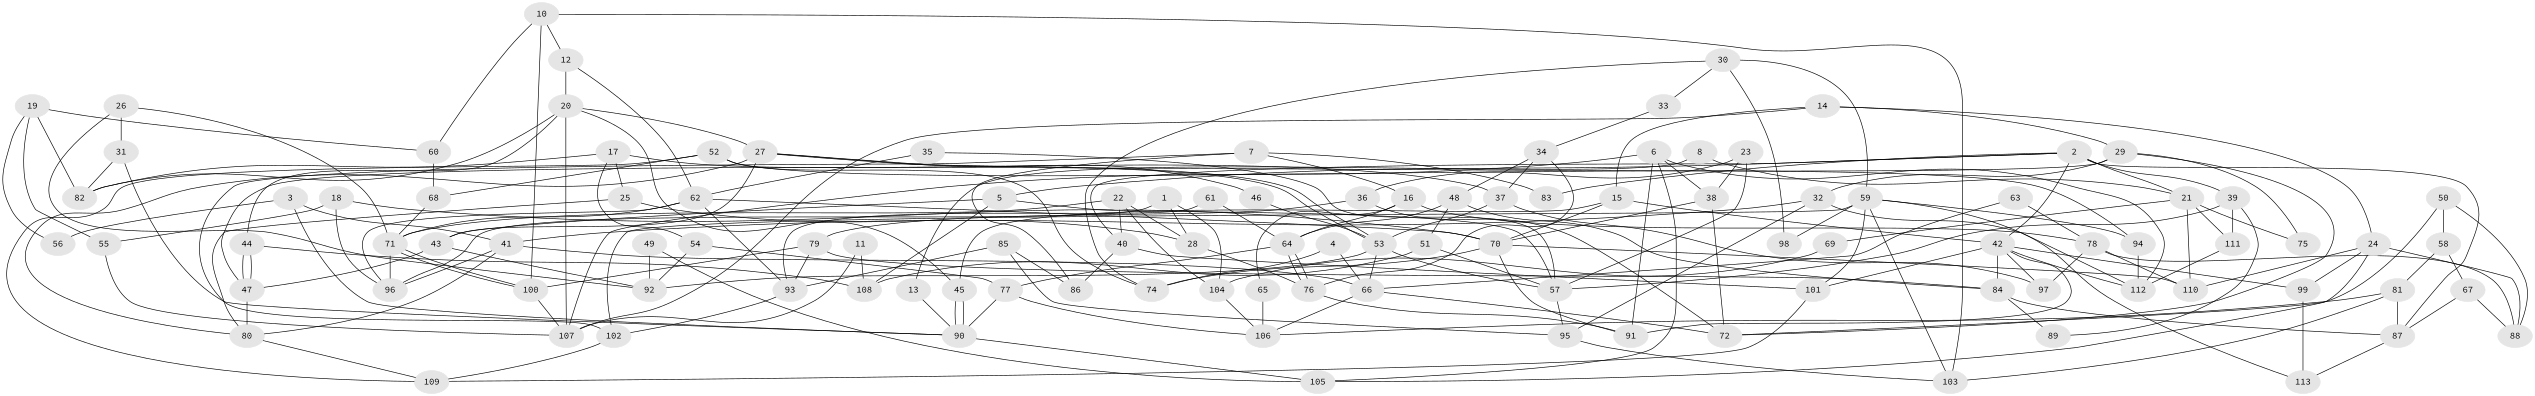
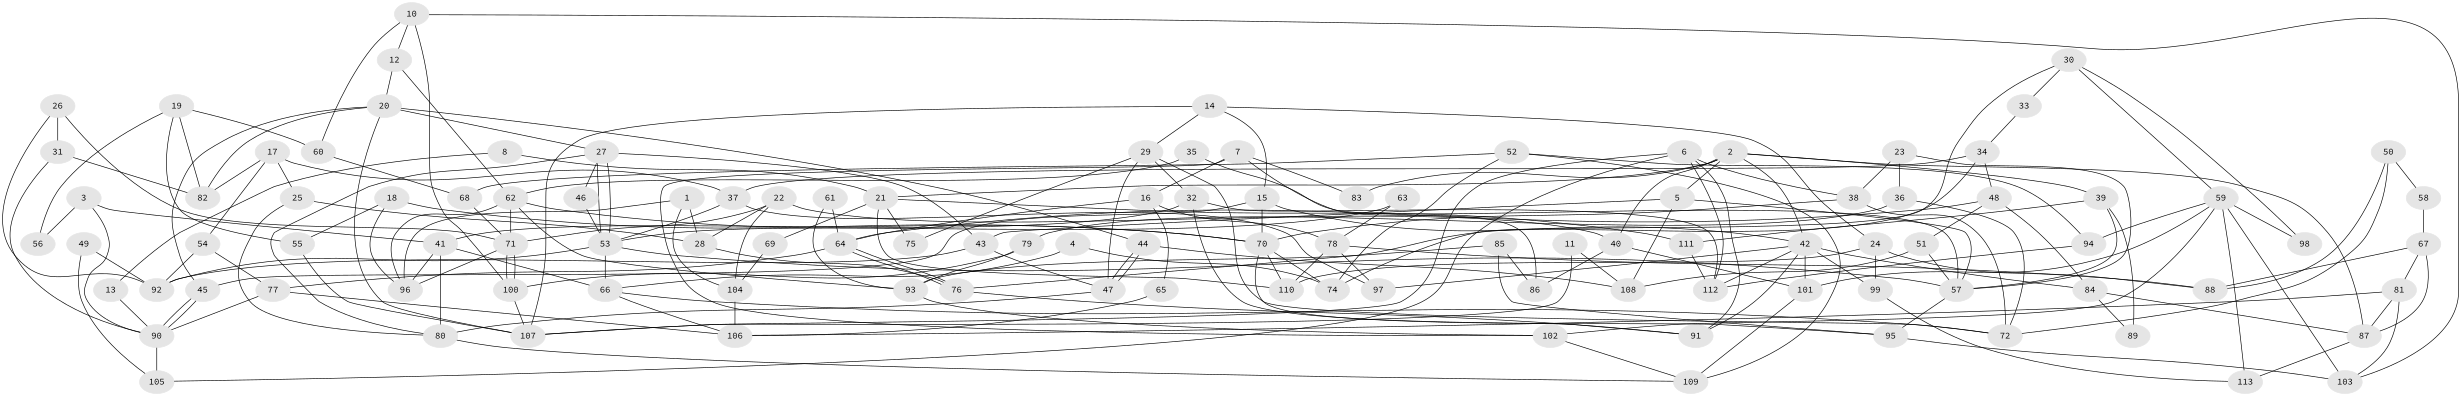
(2421, 267) -> (2411, 267)
(1681, 268) -> (1180, 228)
(1403, 275) -> none
(1865, 366) -> none
